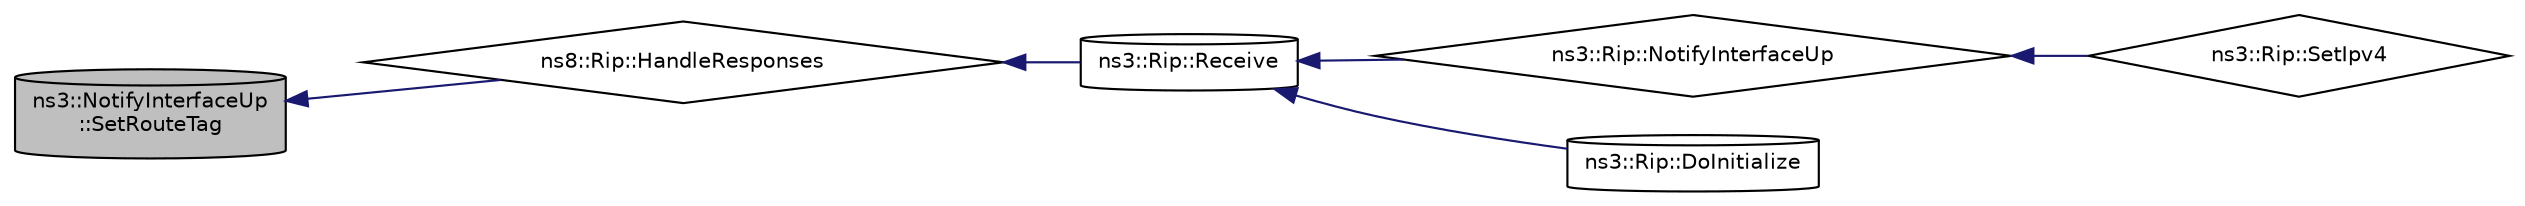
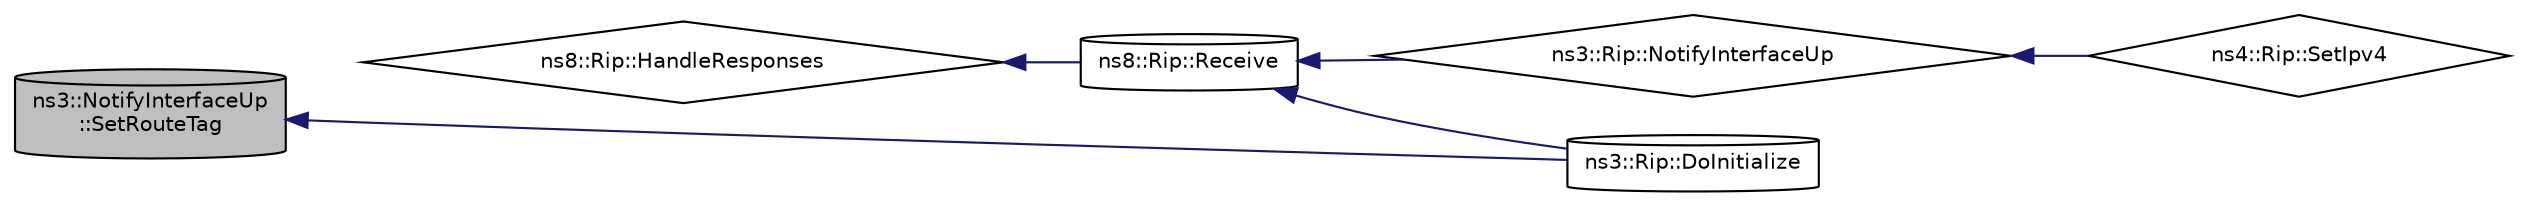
(2299, 56) -> (2299, 56)
(1189, 62) -> (1189, 62)
(404, 89) -> (938, 141)
